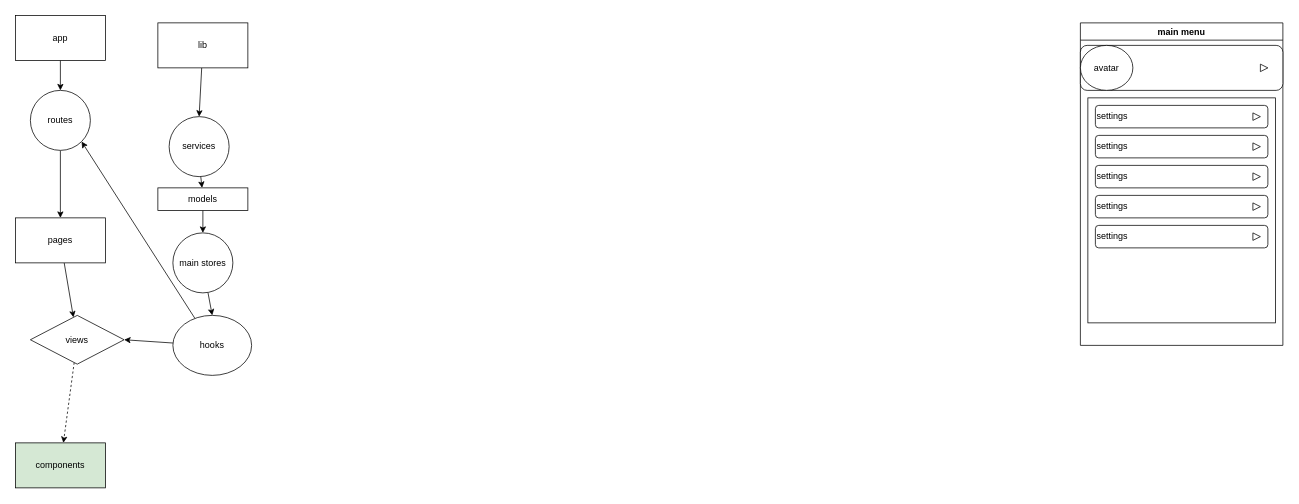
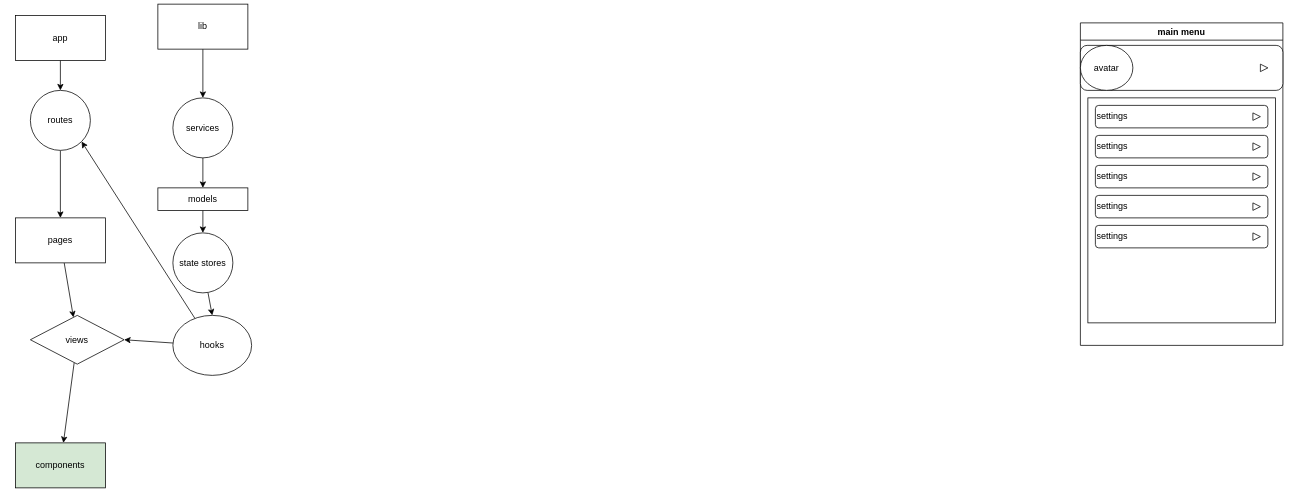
(203, 45) -> (203, 27)
(199, 147) -> (203, 128)
(203, 263) -> (203, 263)
(69, 400) -> (69, 400)
